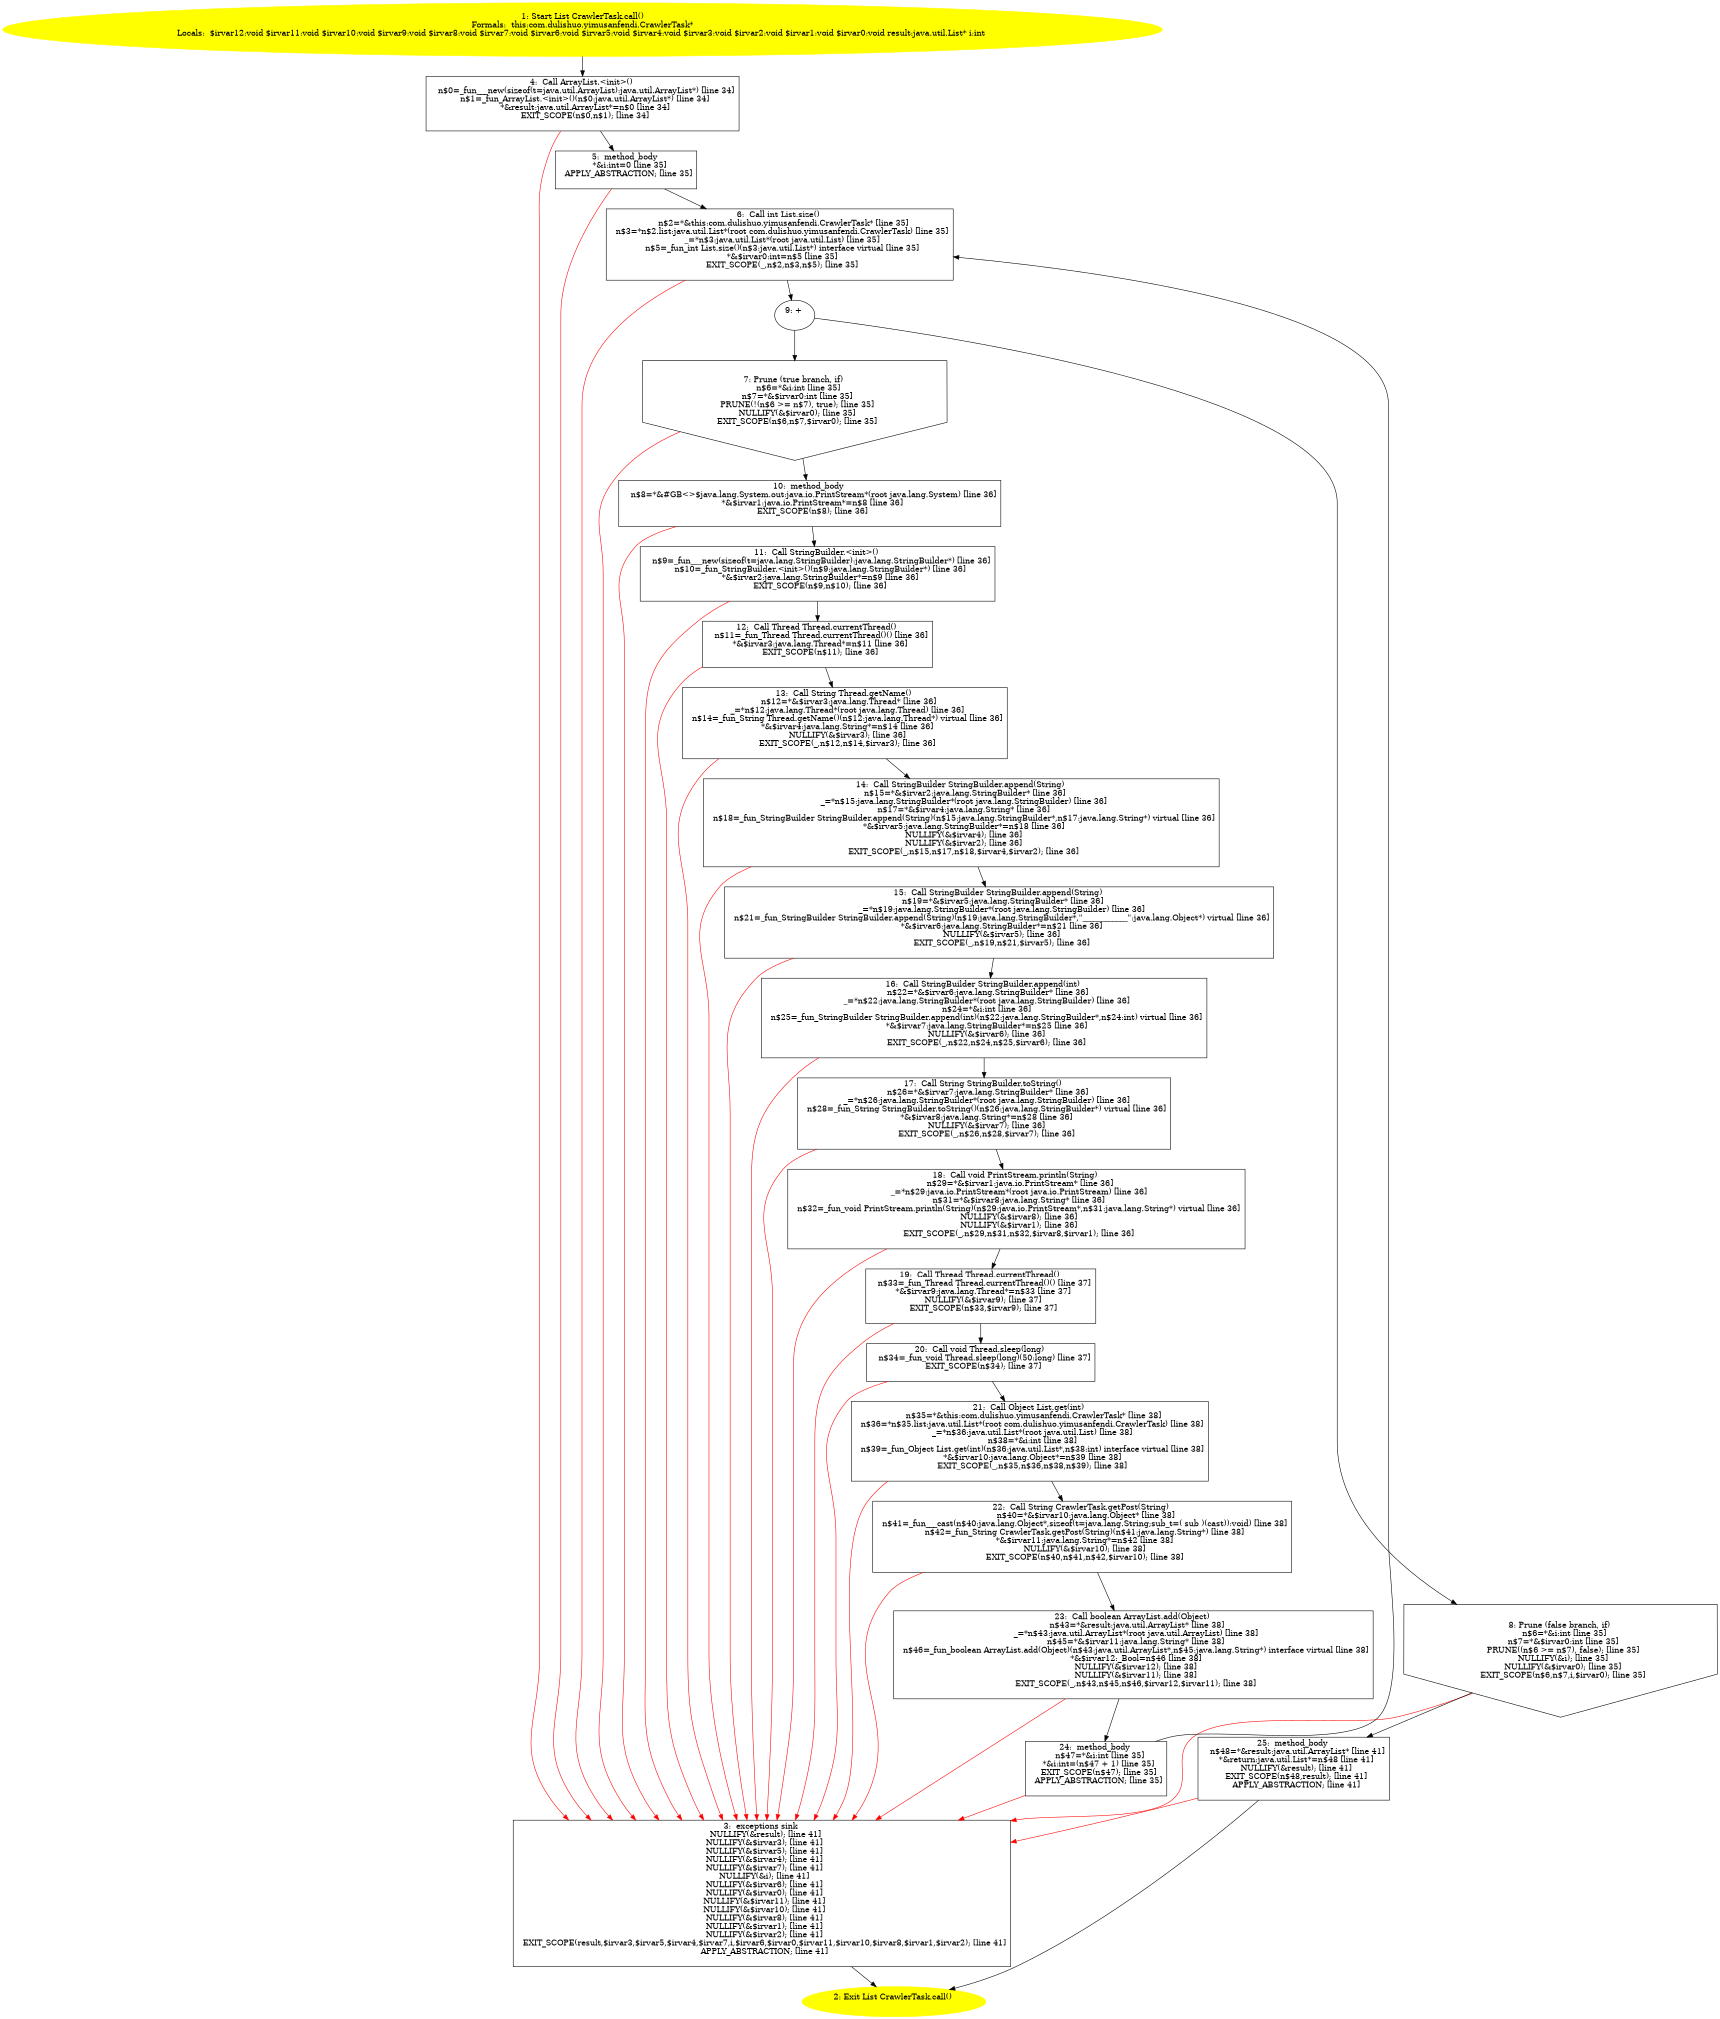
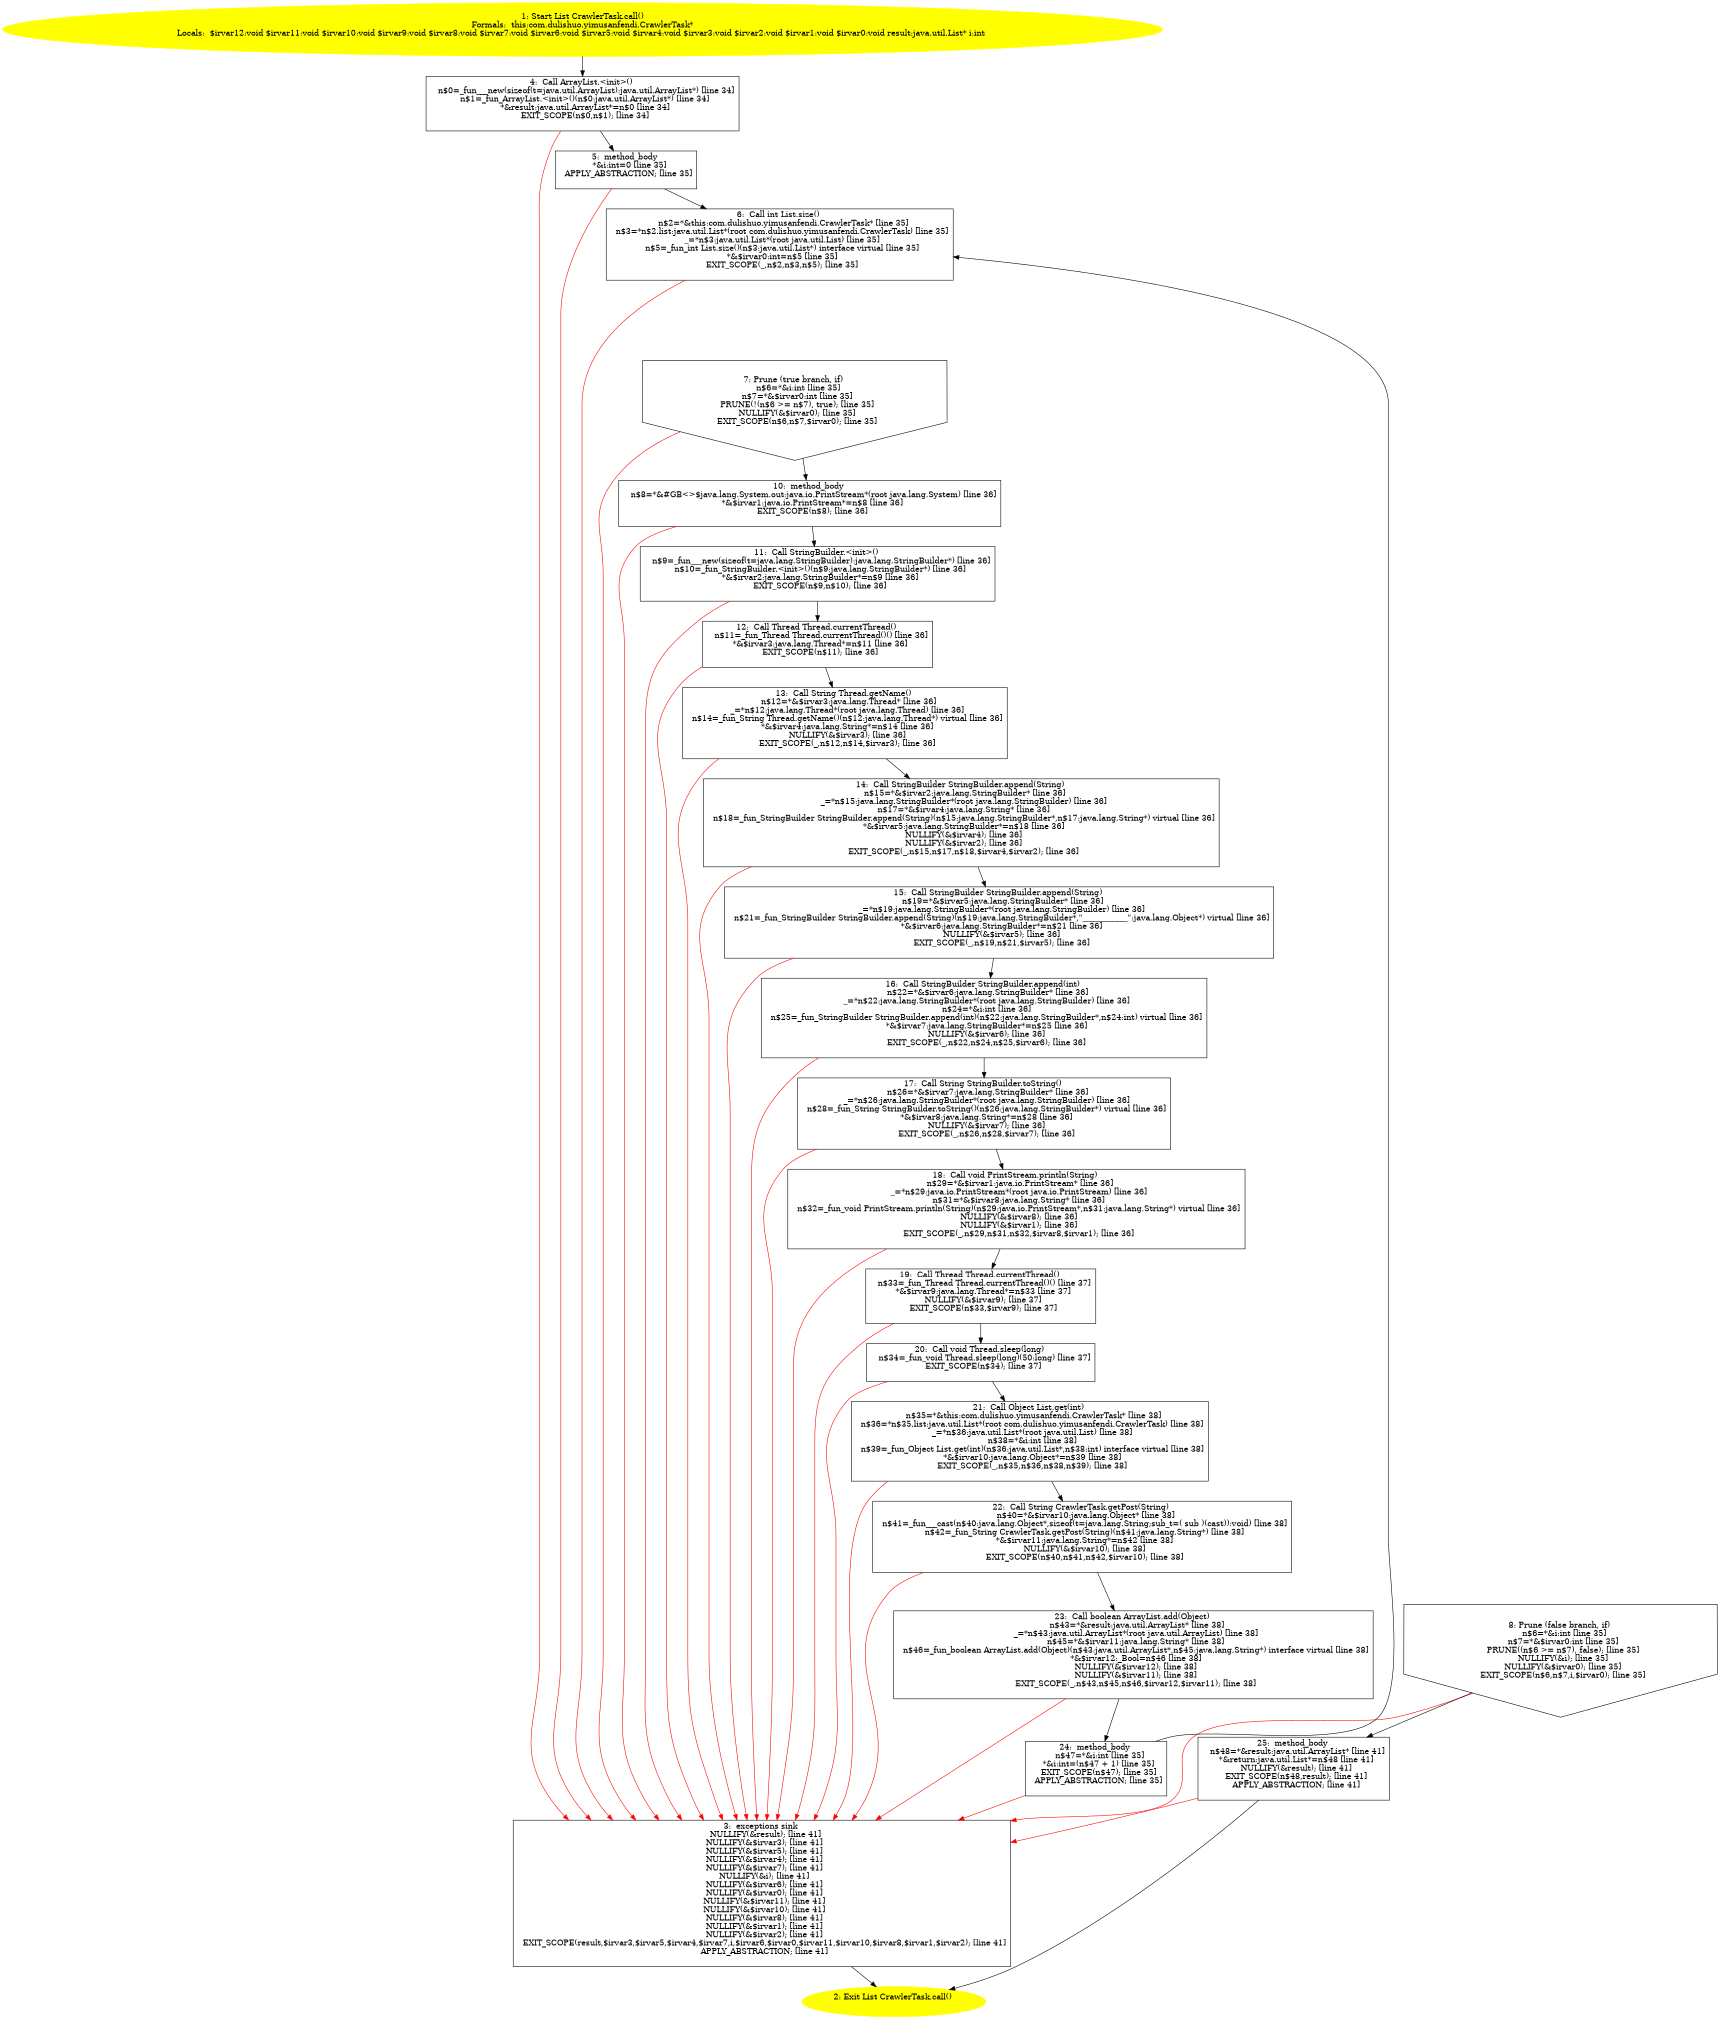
(795, 315) -> none
